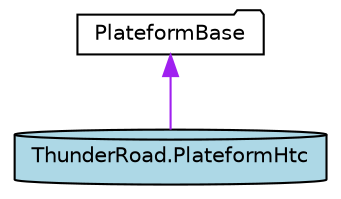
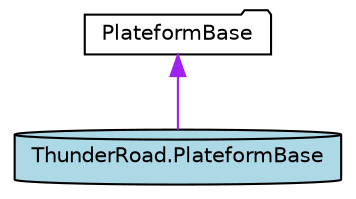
(171, 157) -> (178, 157)
